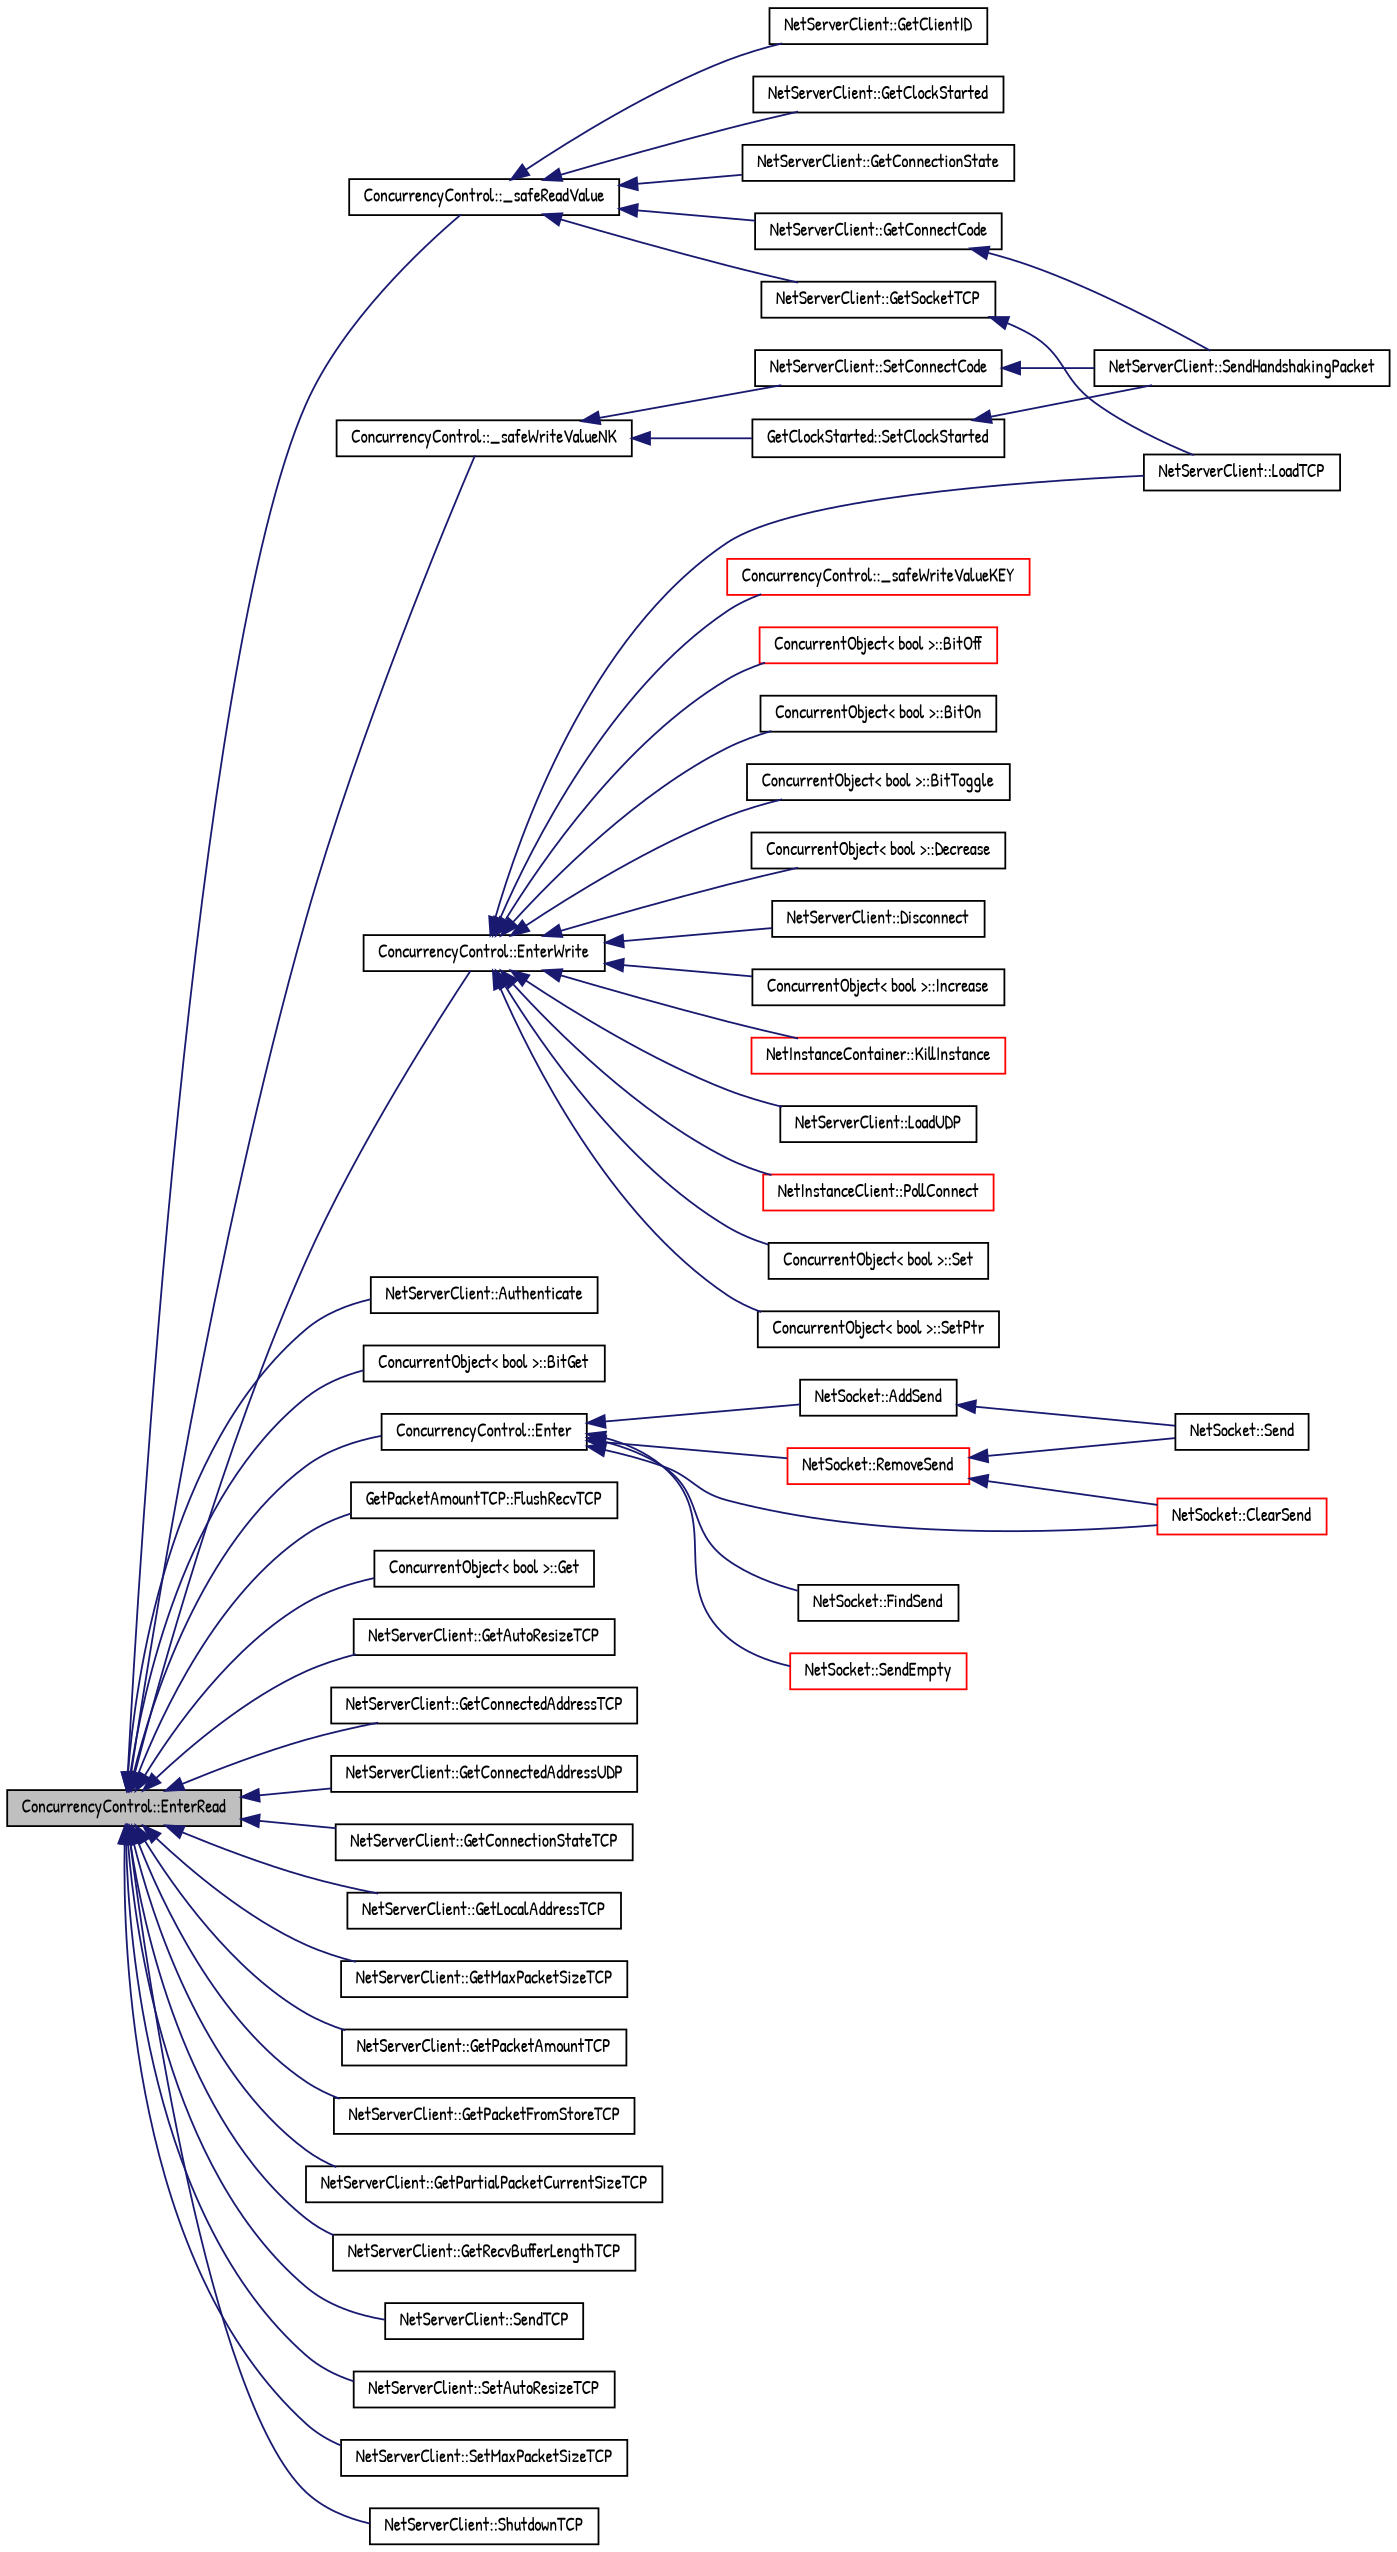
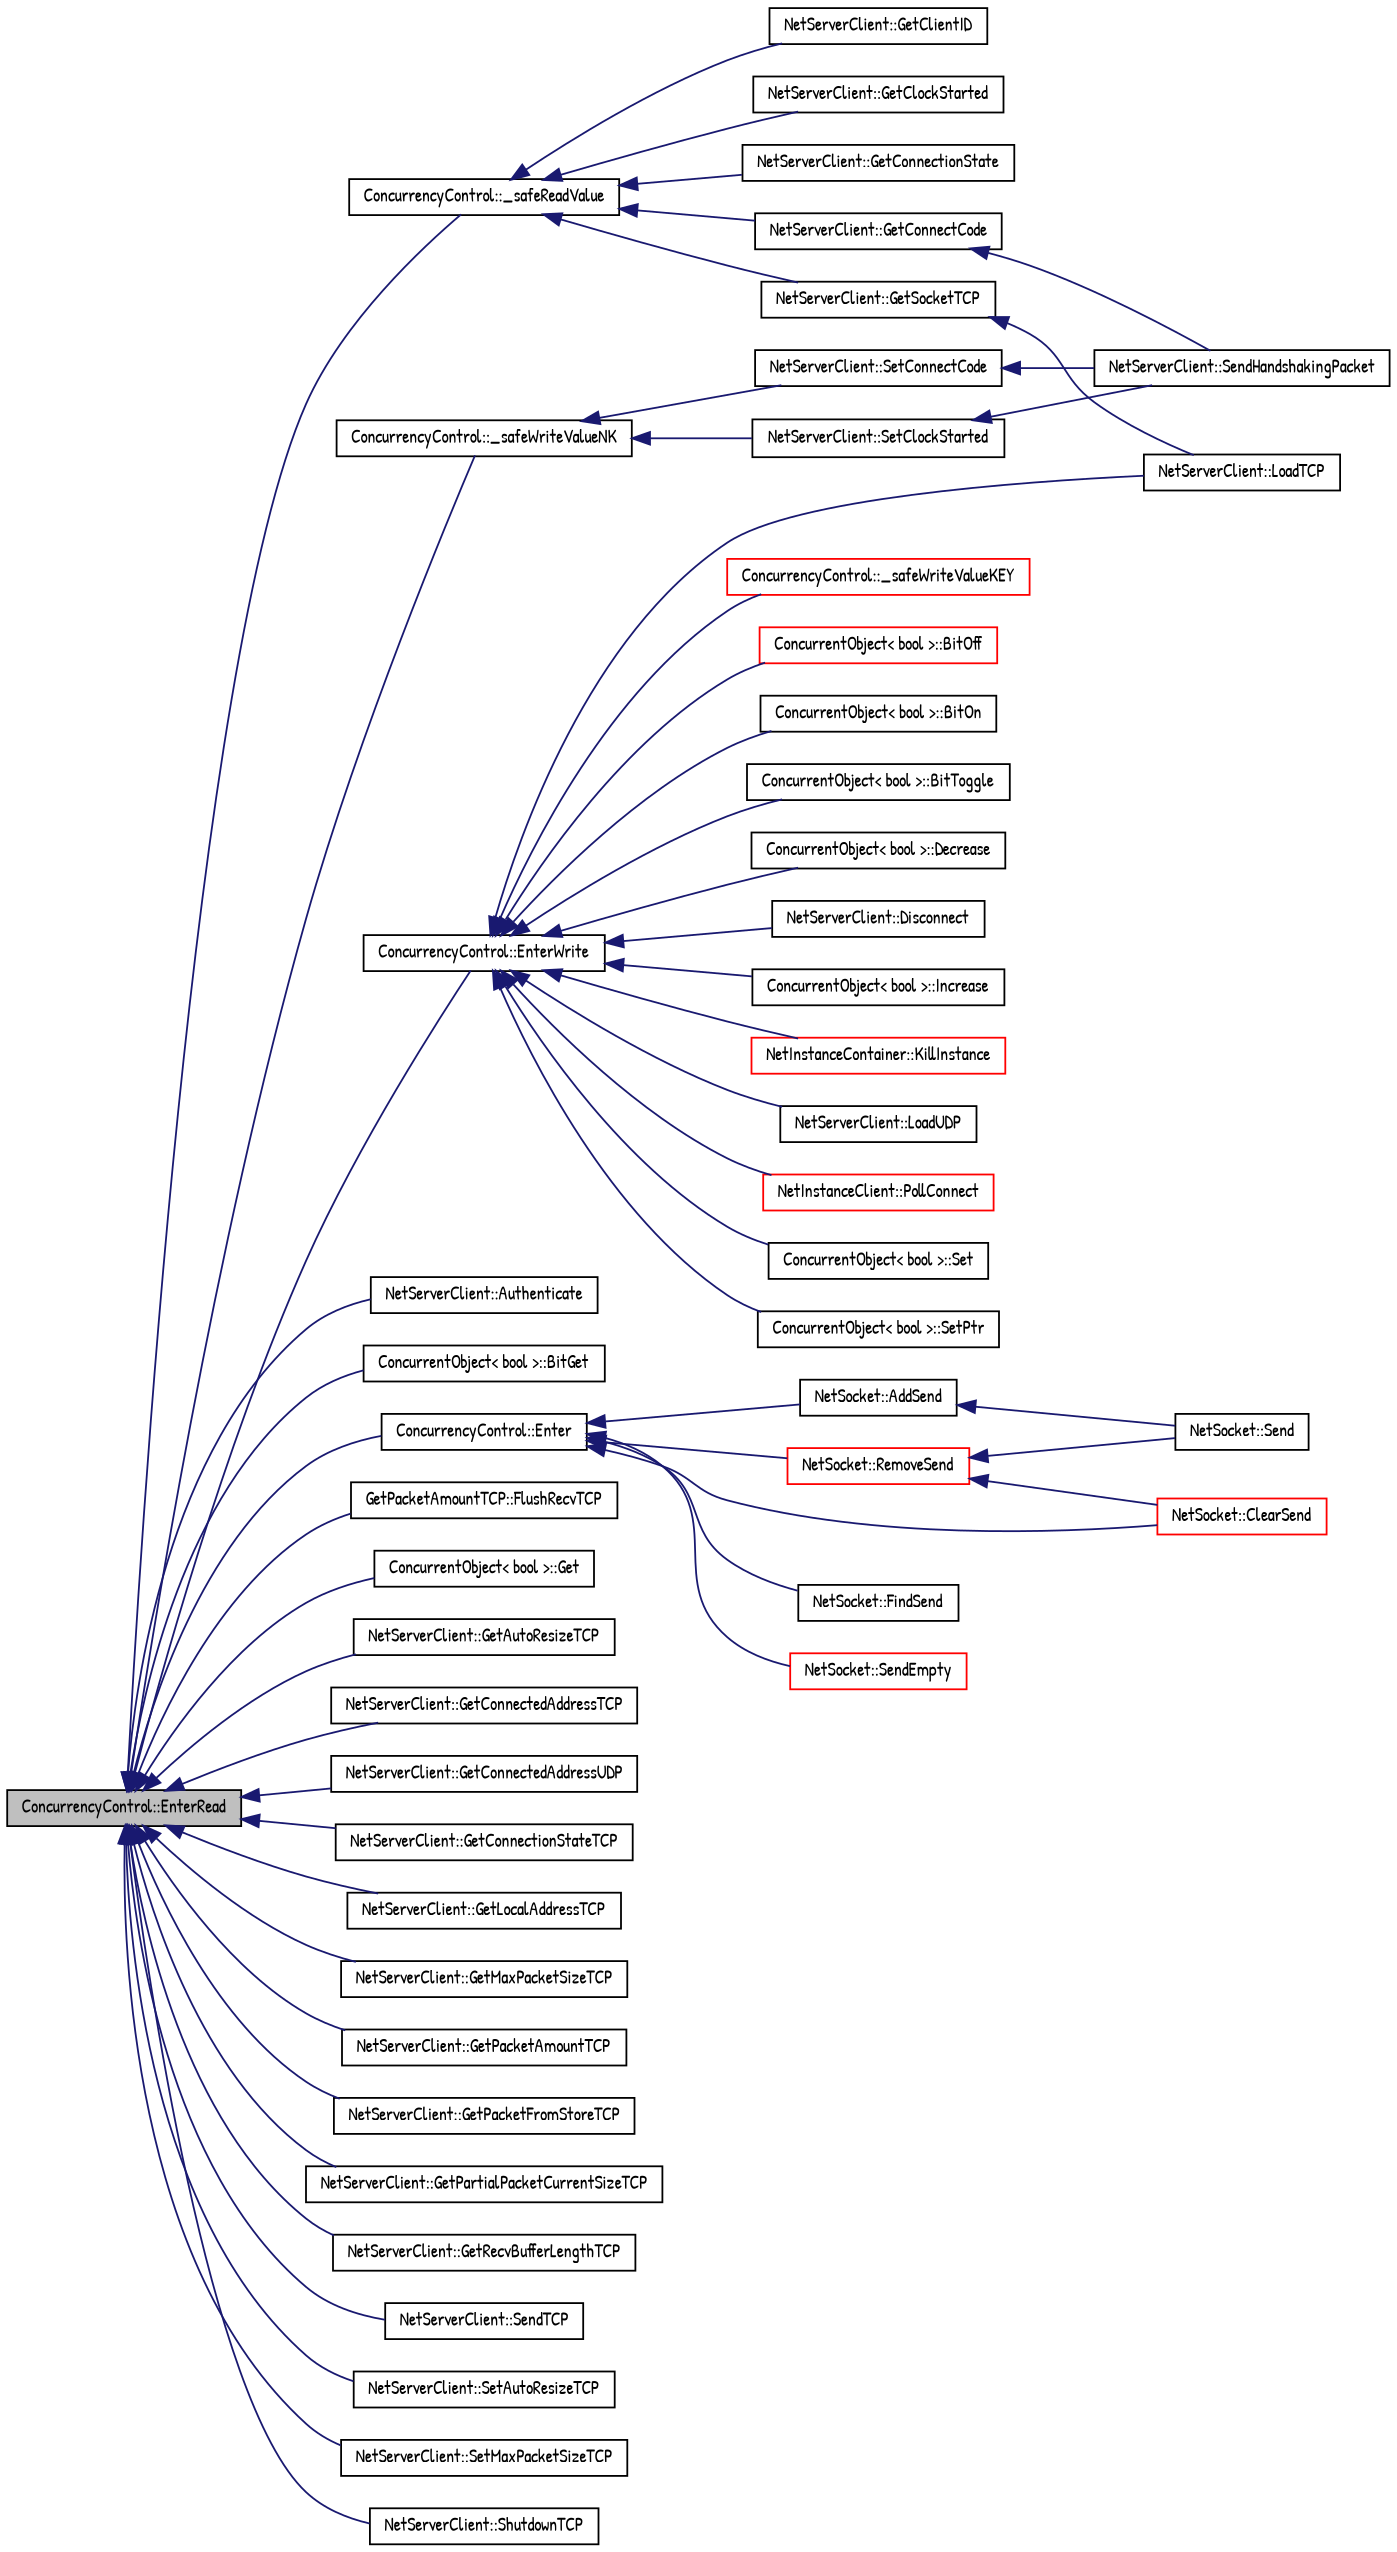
(878, 438) -> (878, 438)
